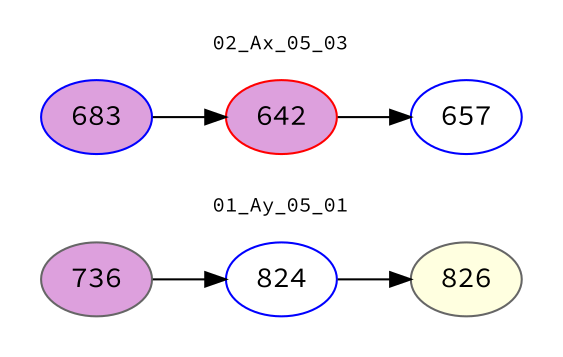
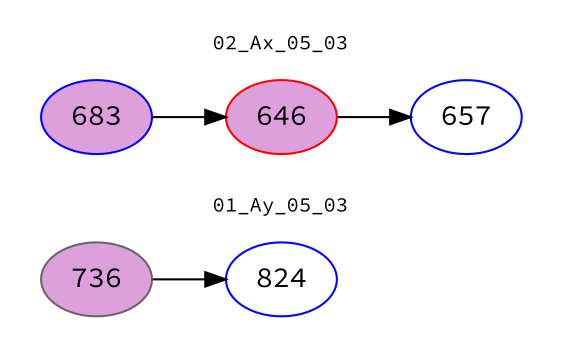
(281, 117) -> (281, 117)
(281, 206) -> (281, 206)
(466, 279) -> none
